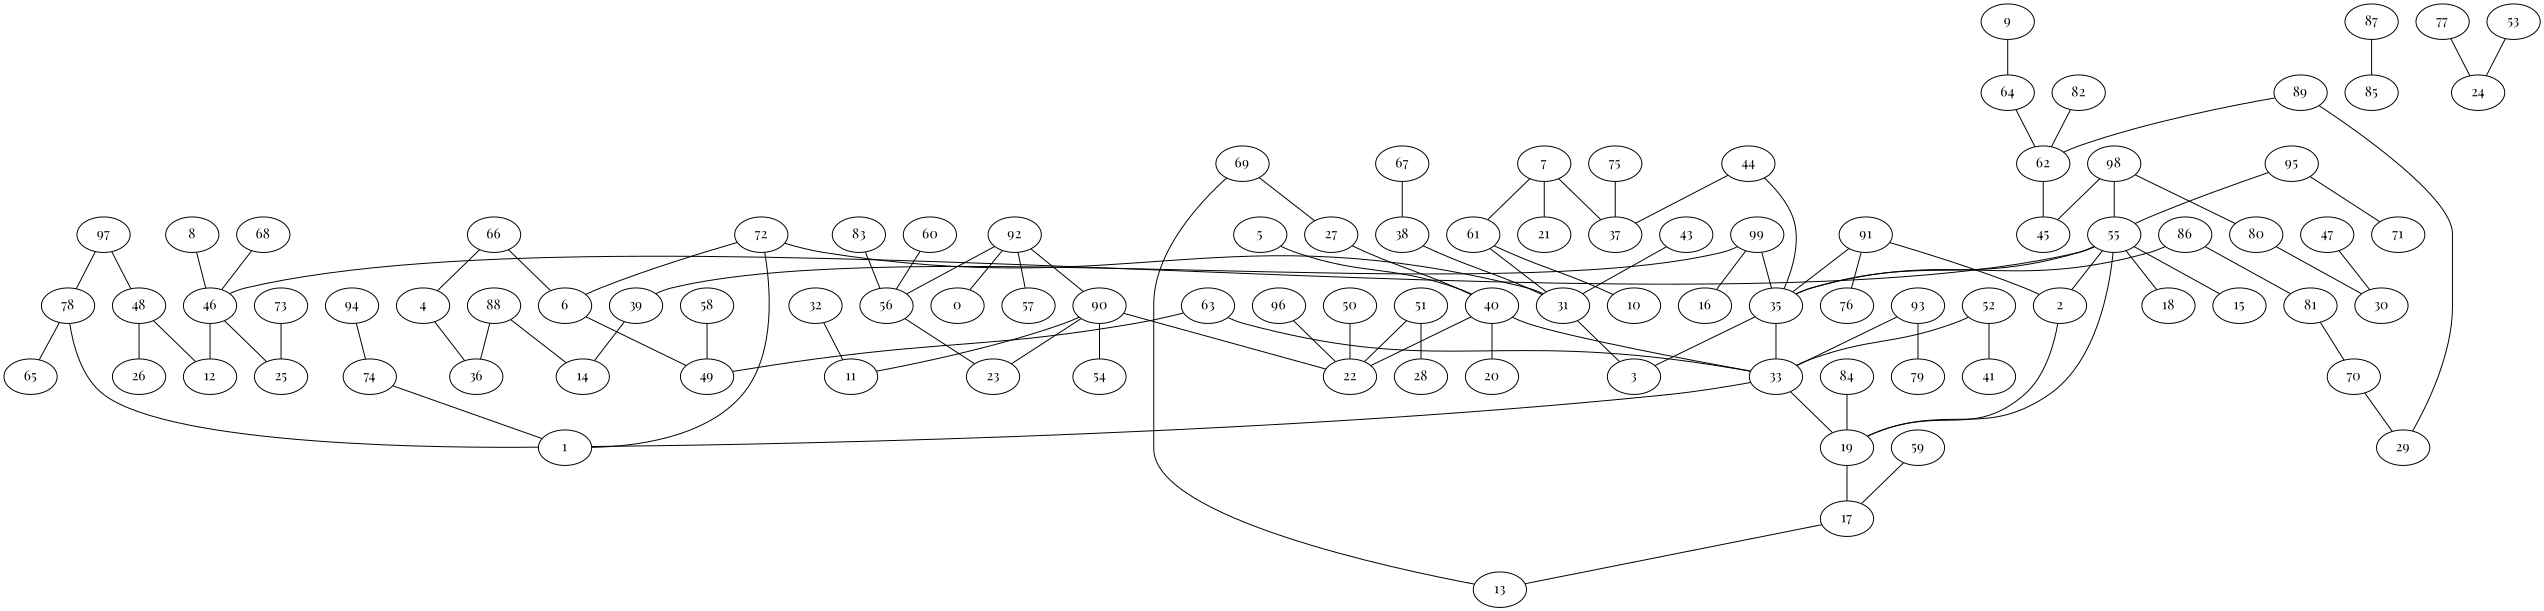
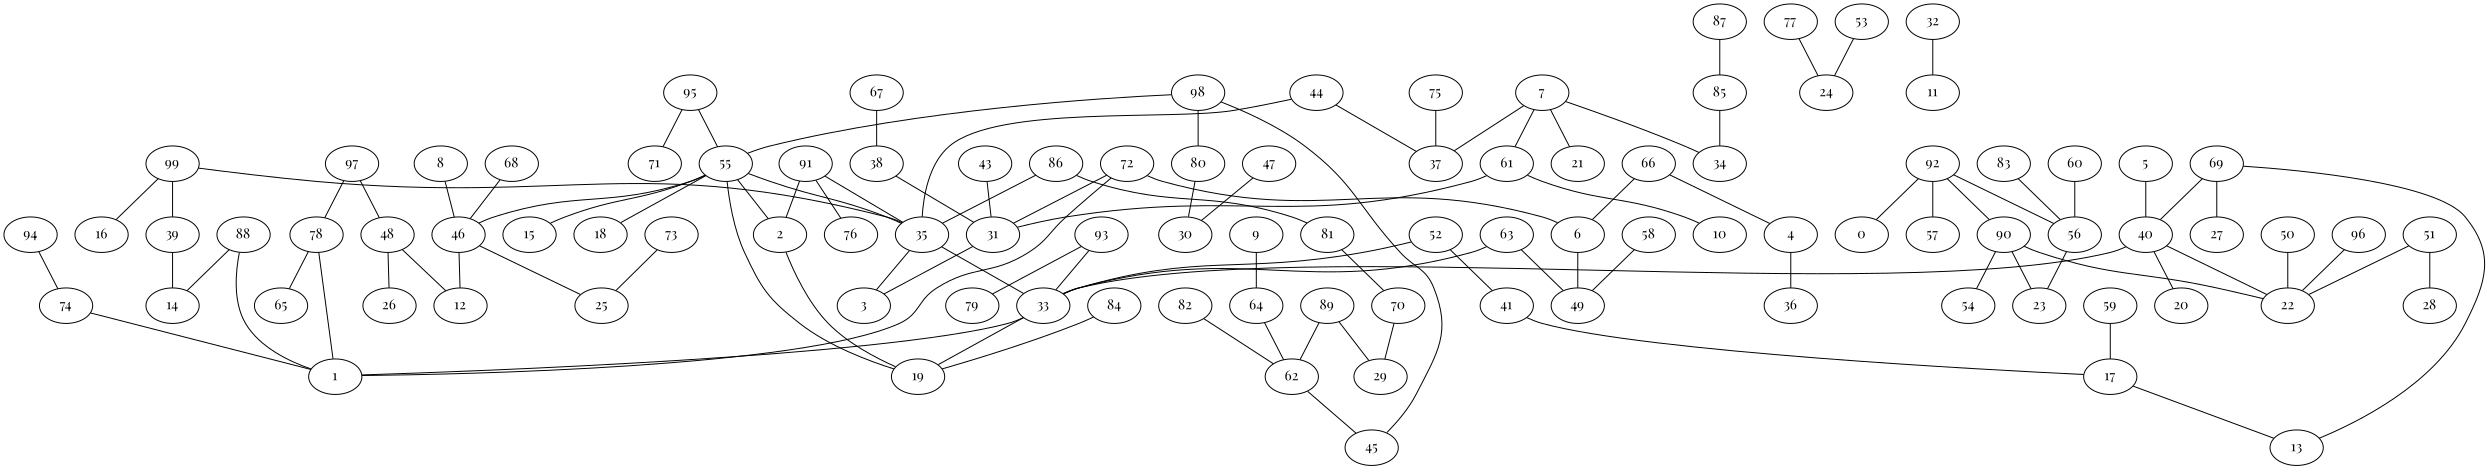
none -> (1720, 164)
(1412, 270) -> (2181, 199)
(485, 341) -> (248, 327)
(974, 350) -> none
(1847, 483) -> (1804, 357)
